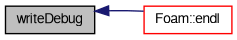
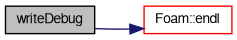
(126, 11) -> (112, 29)
